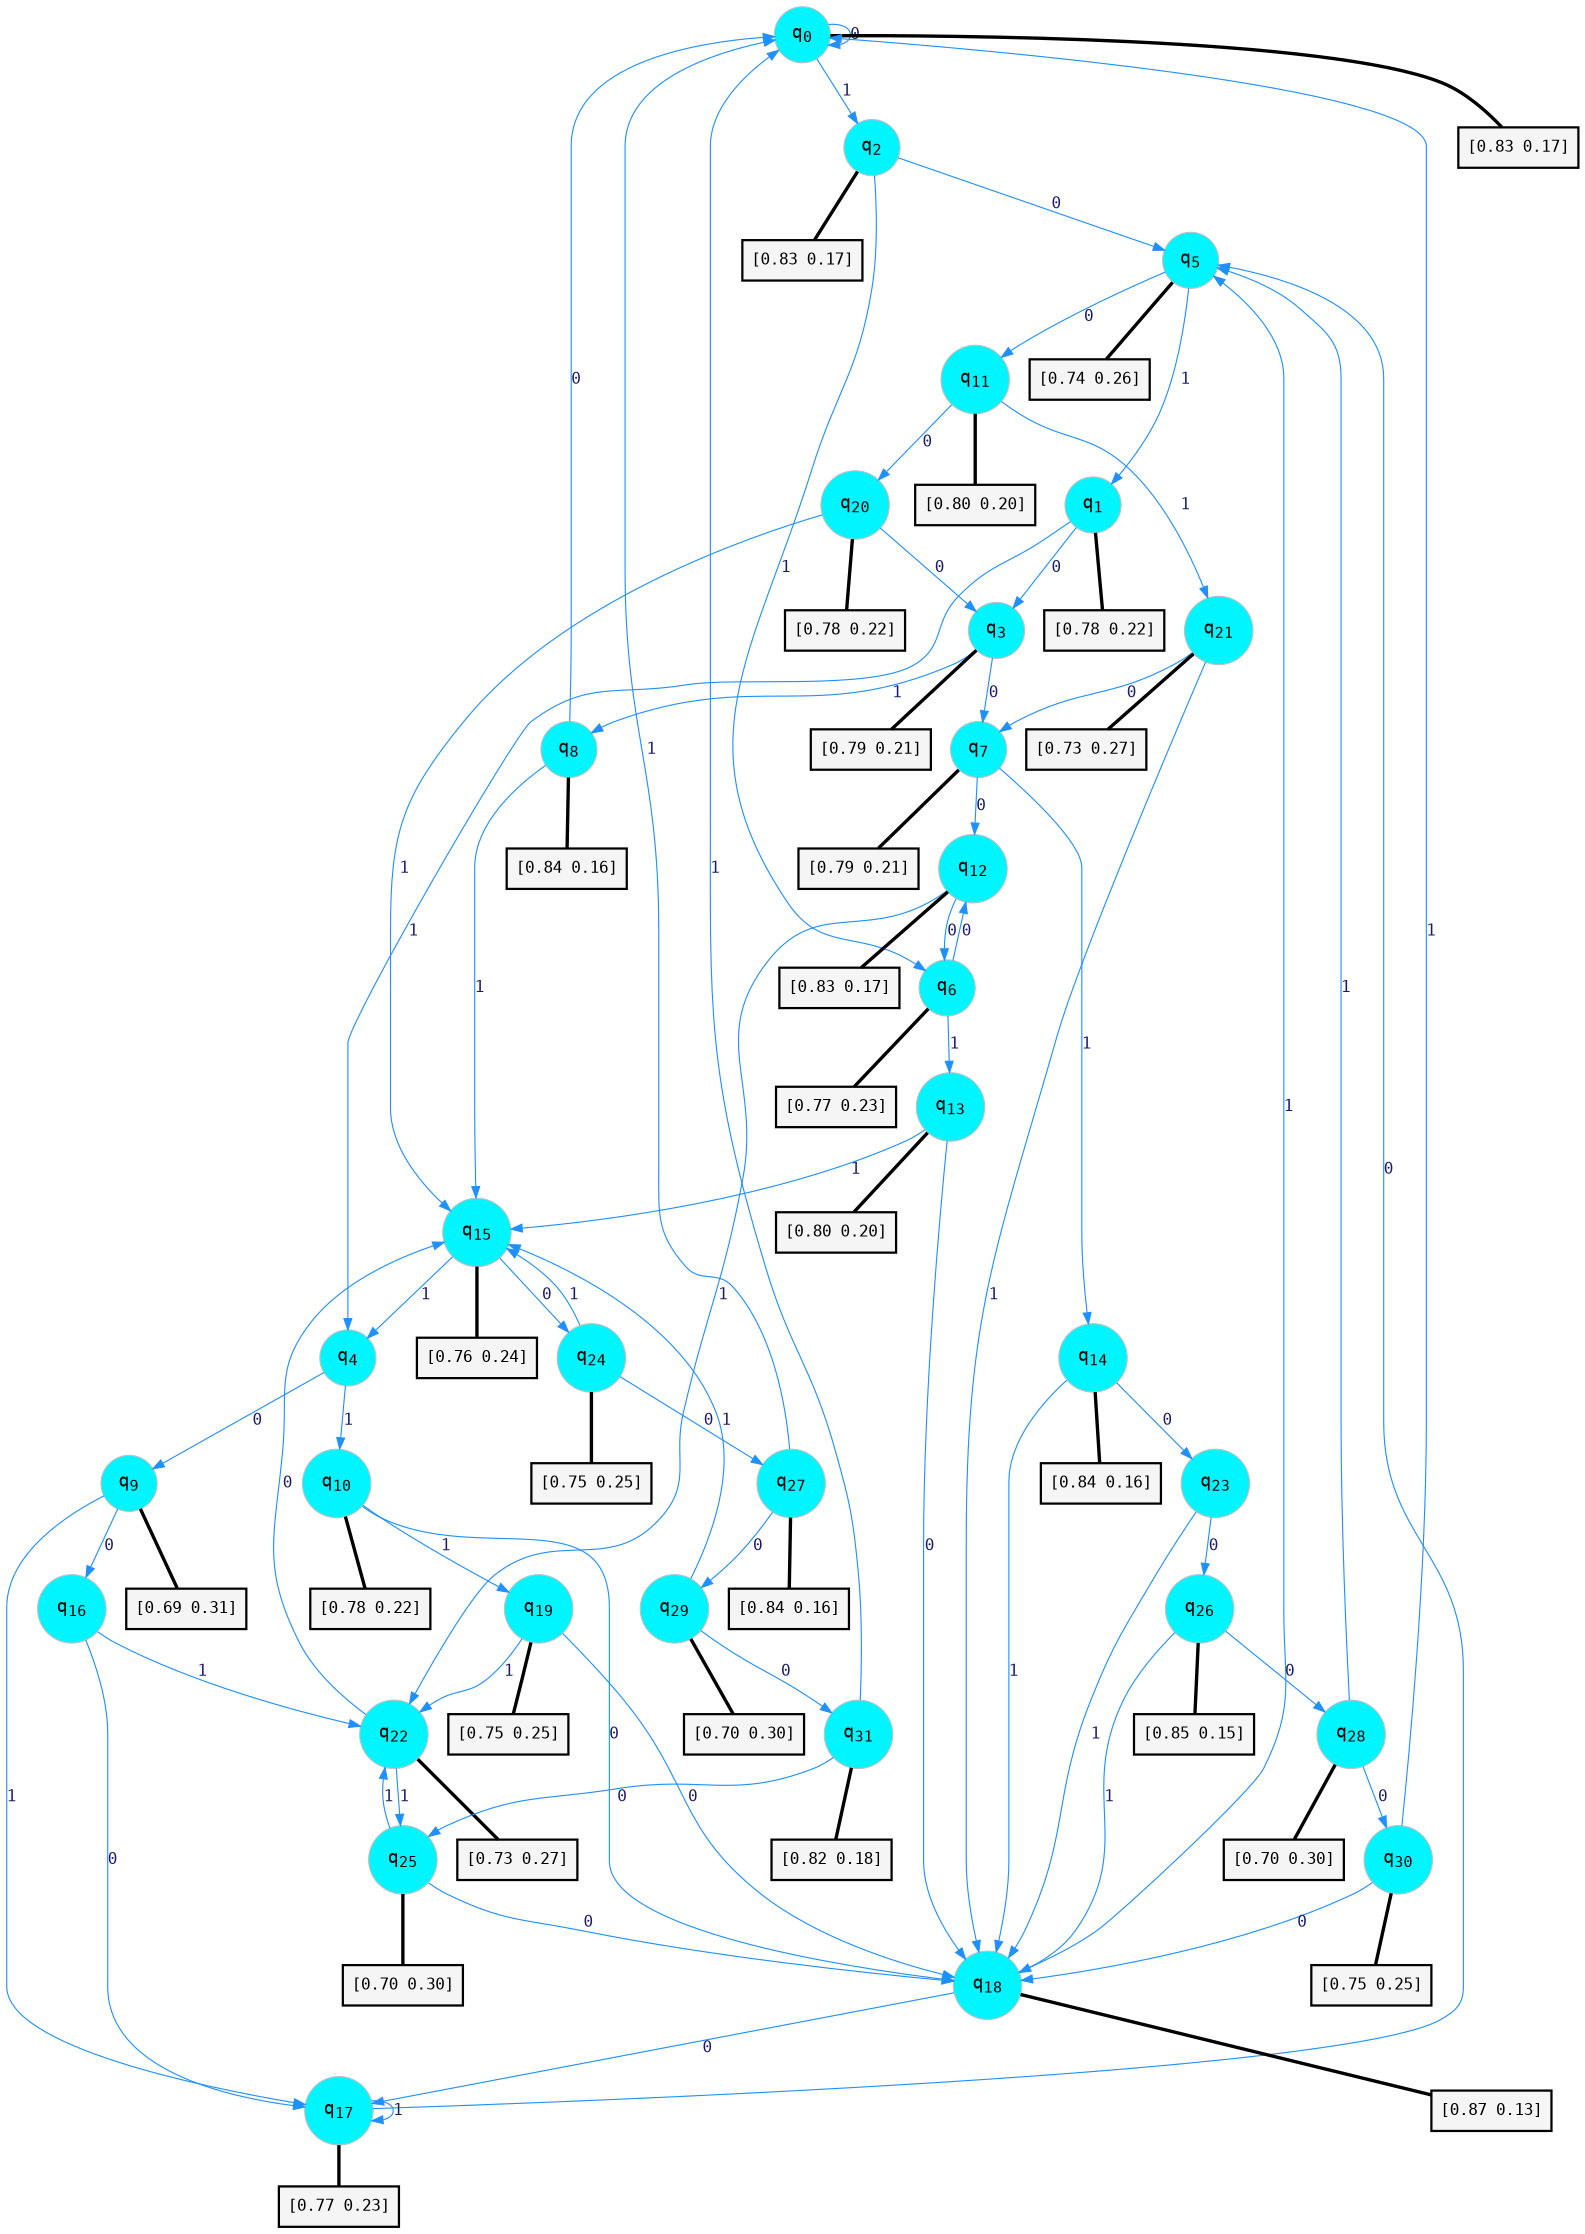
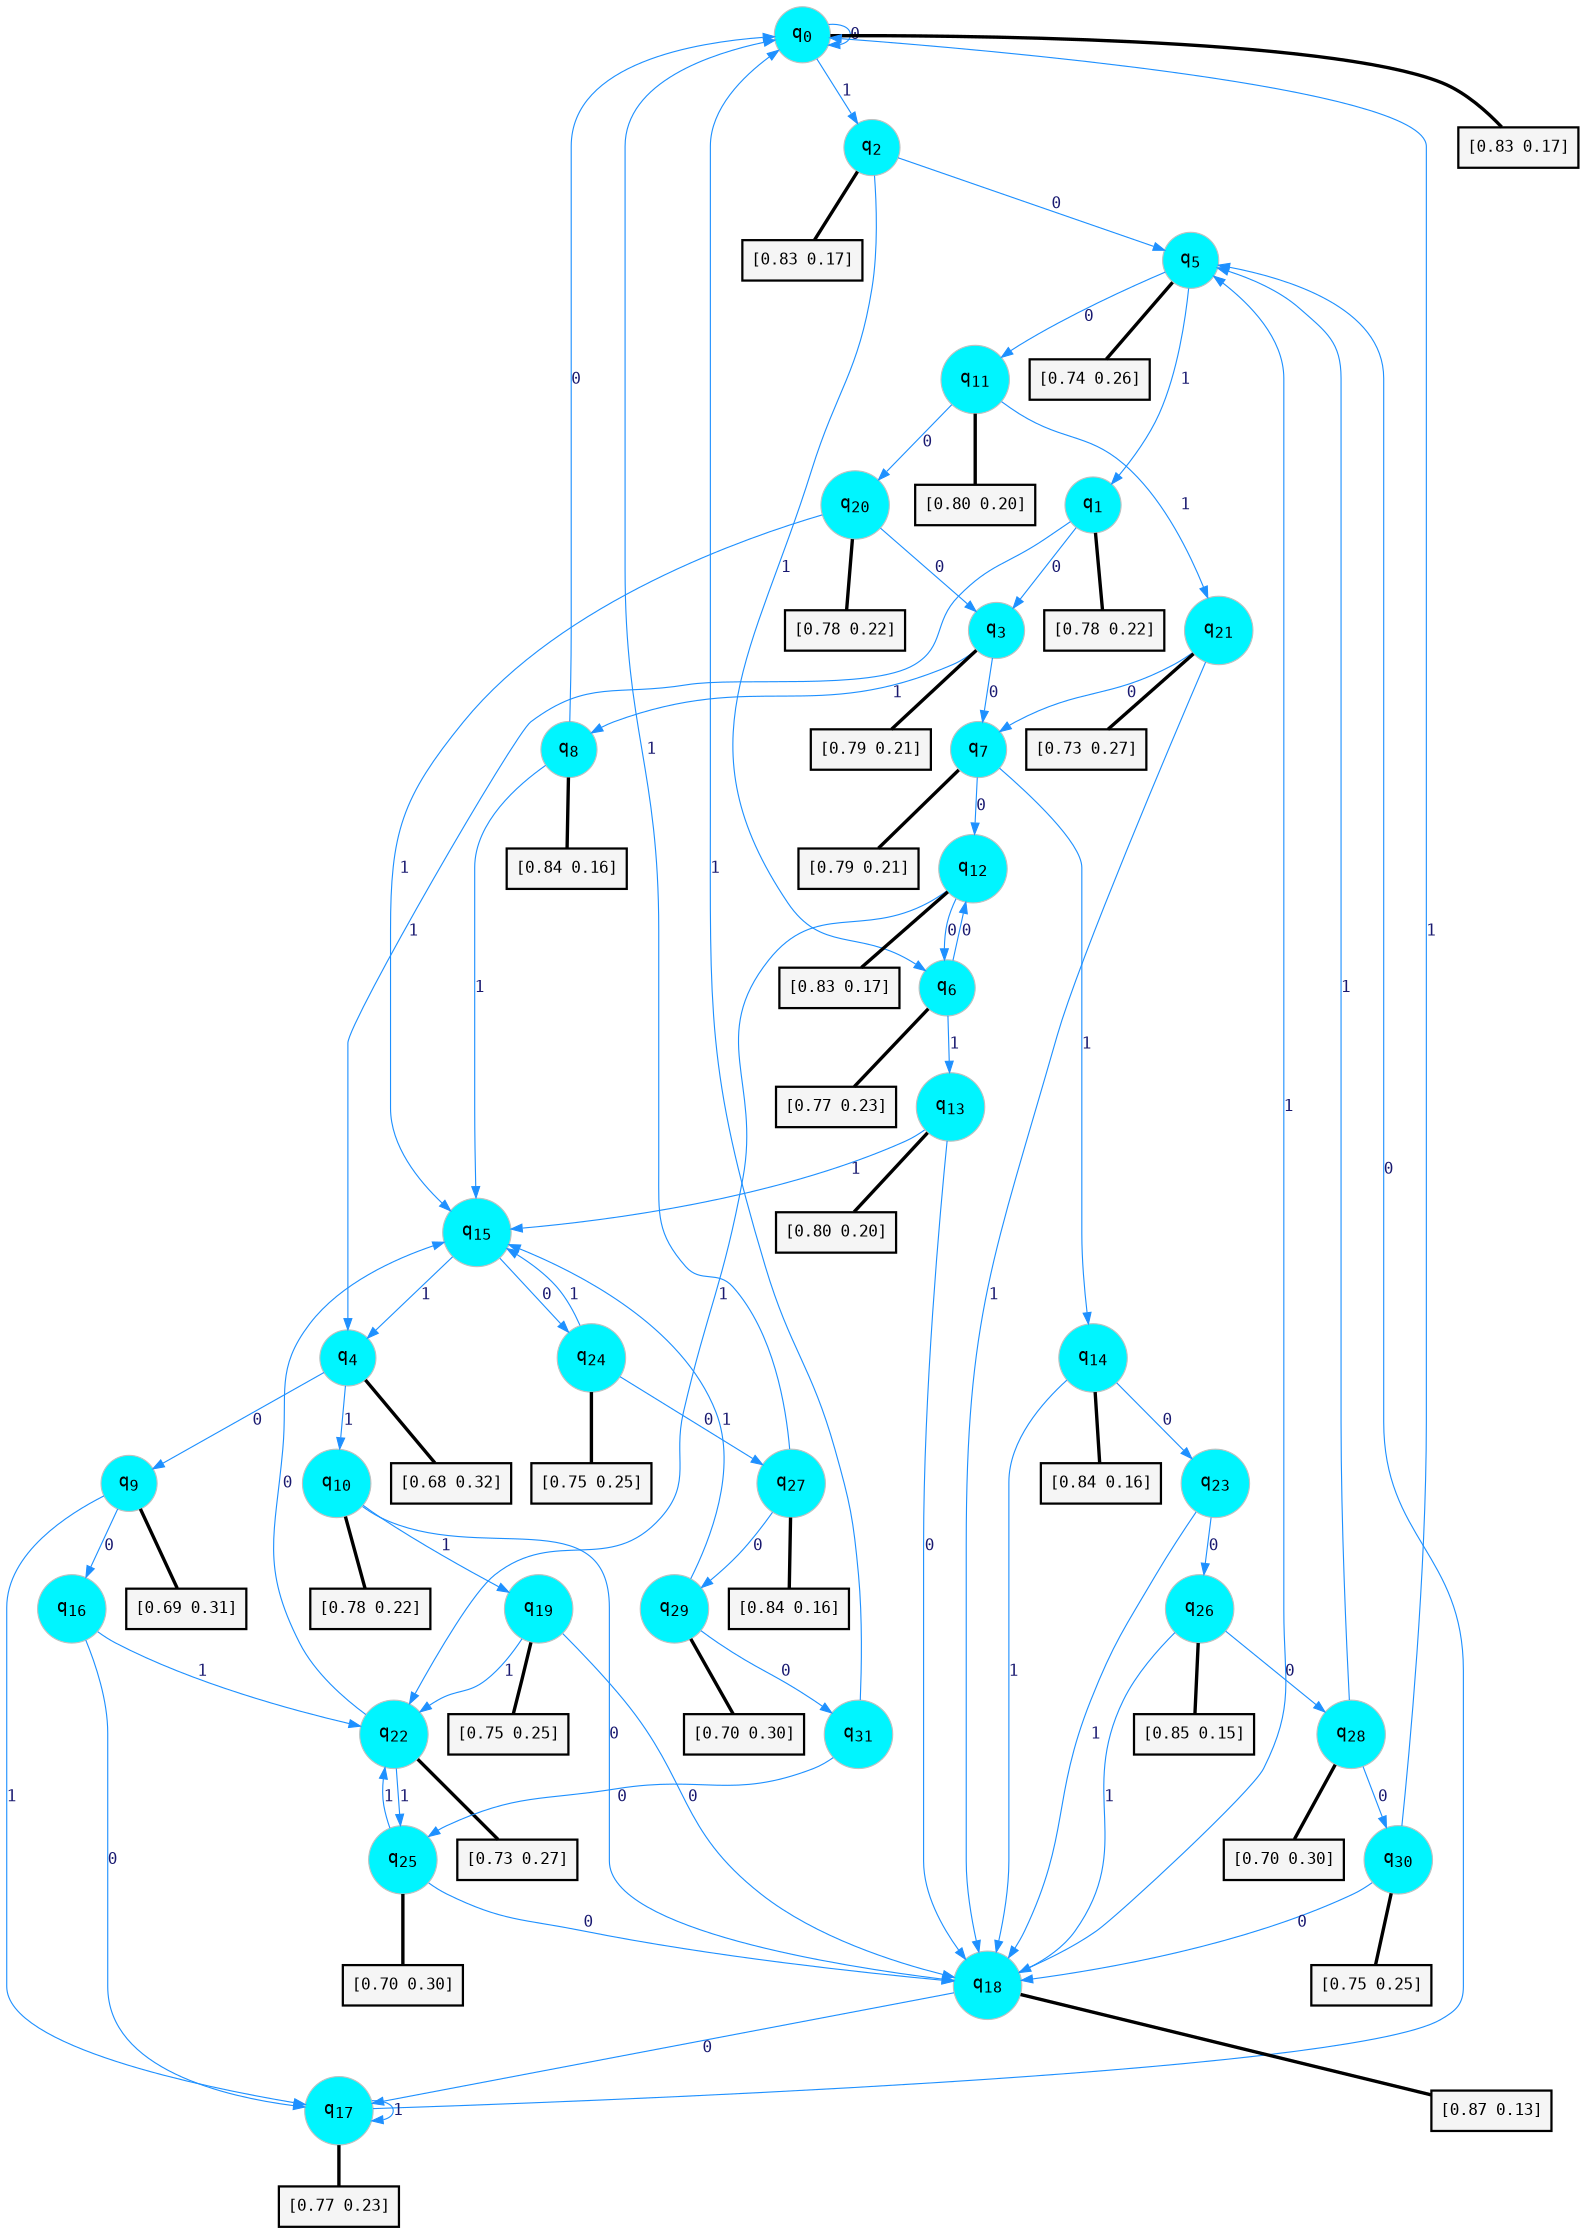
(477, 1358) -> none
none -> (451, 1483)
(832, 1860) -> none
